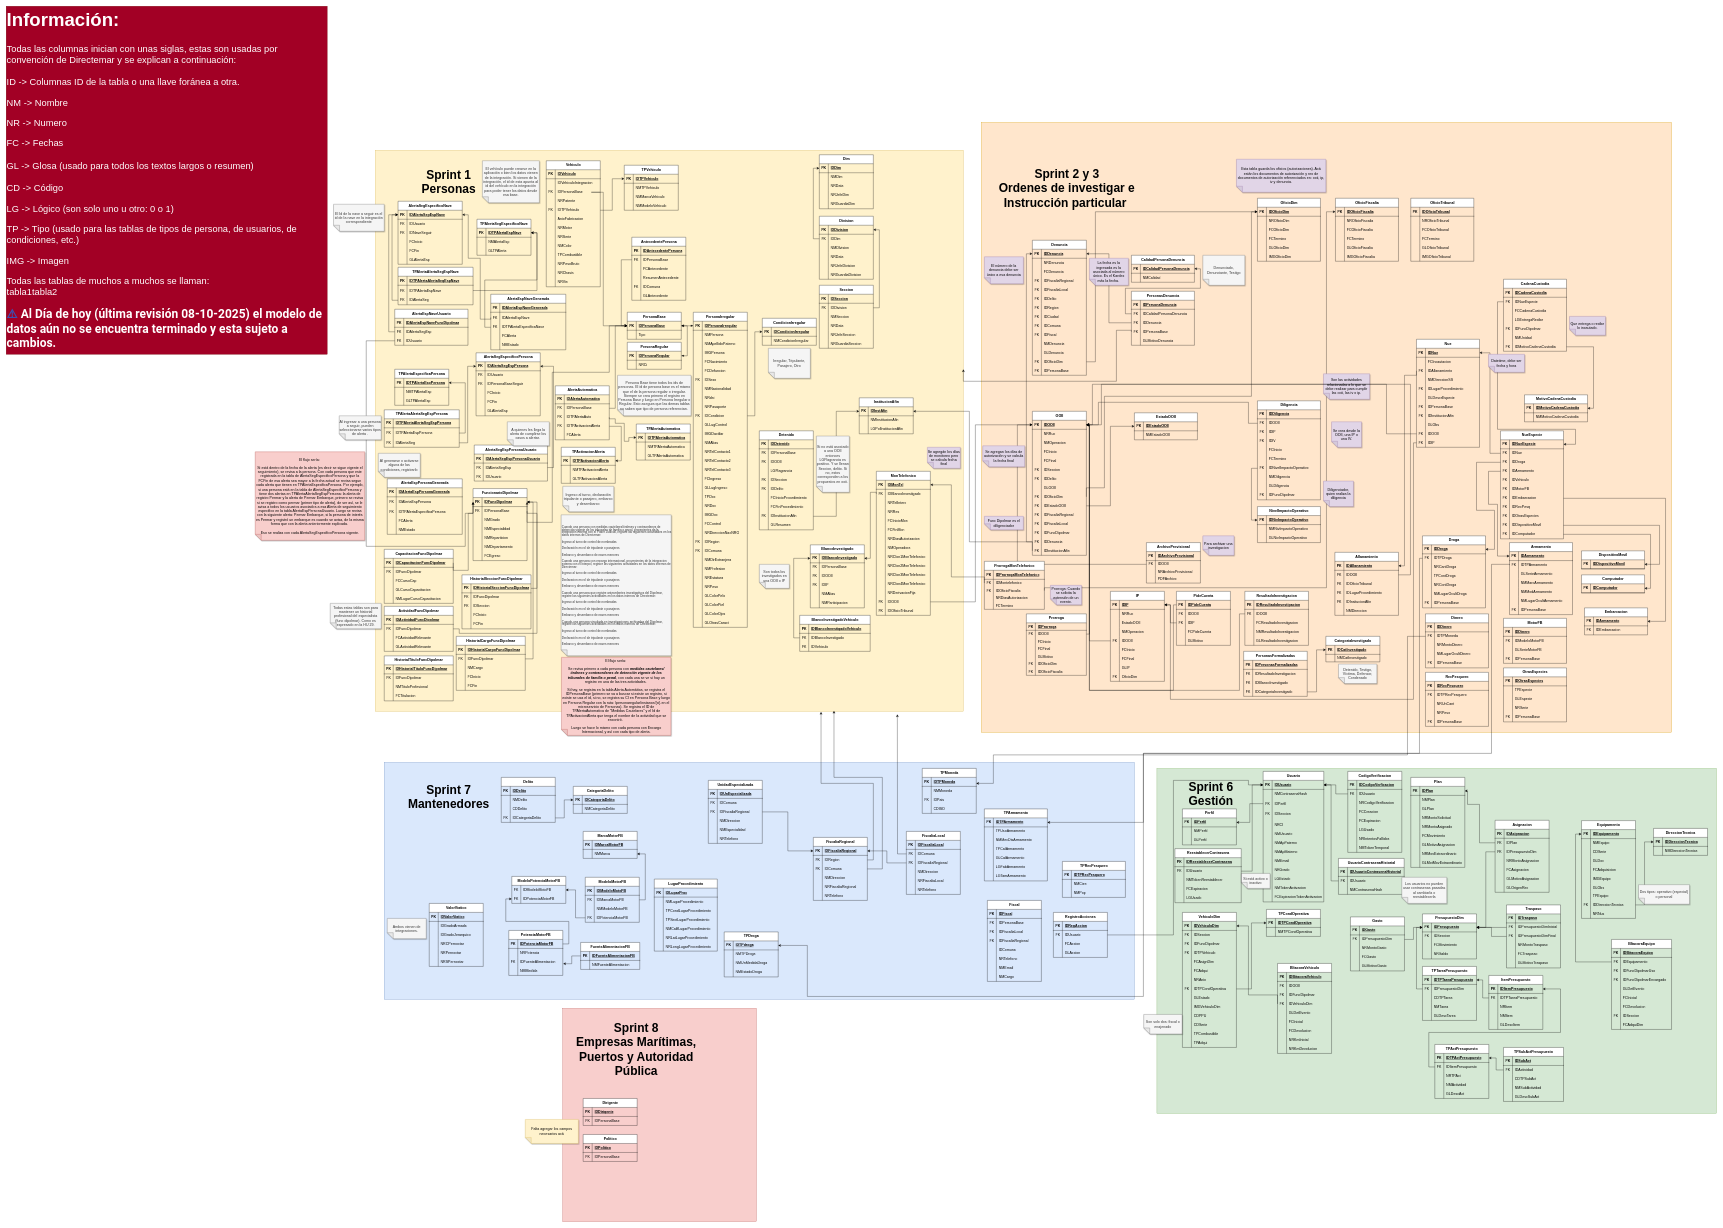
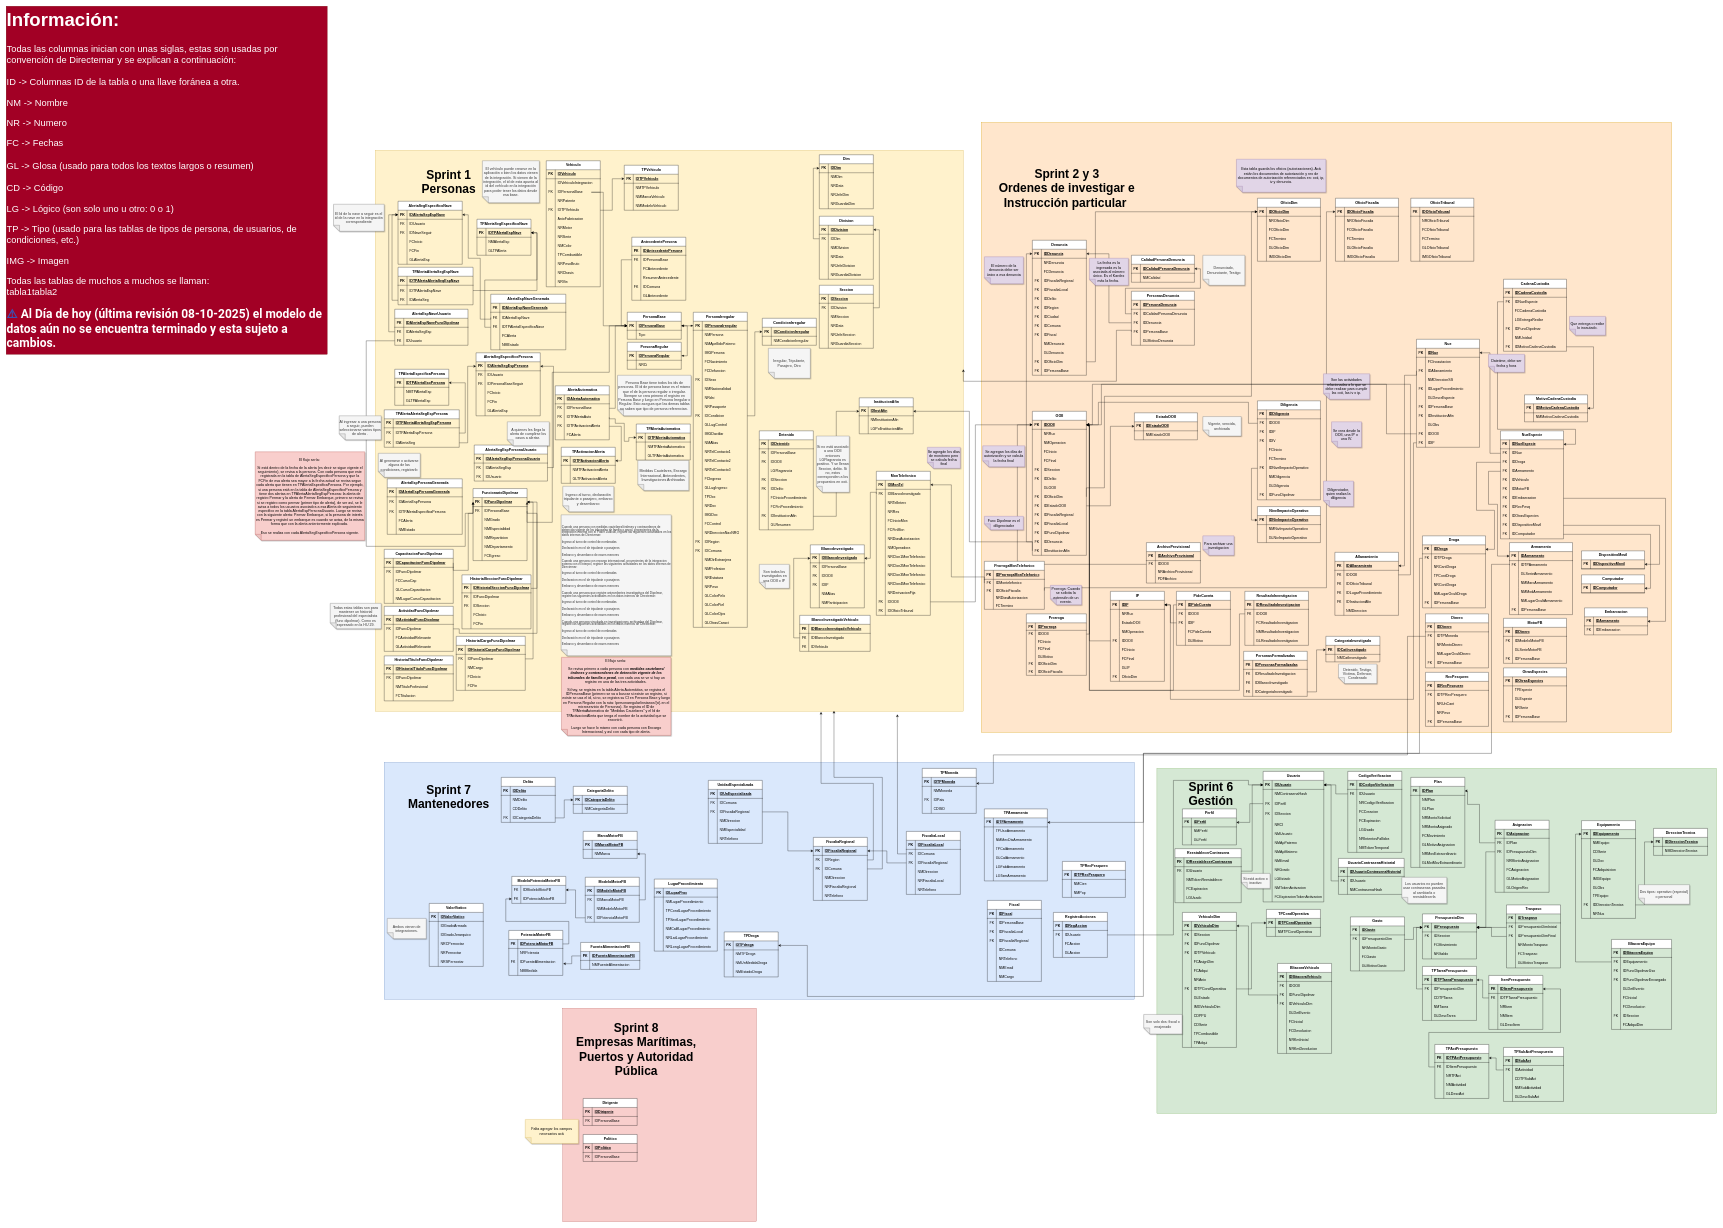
none -> (1222, 426)
none -> (663, 475)
